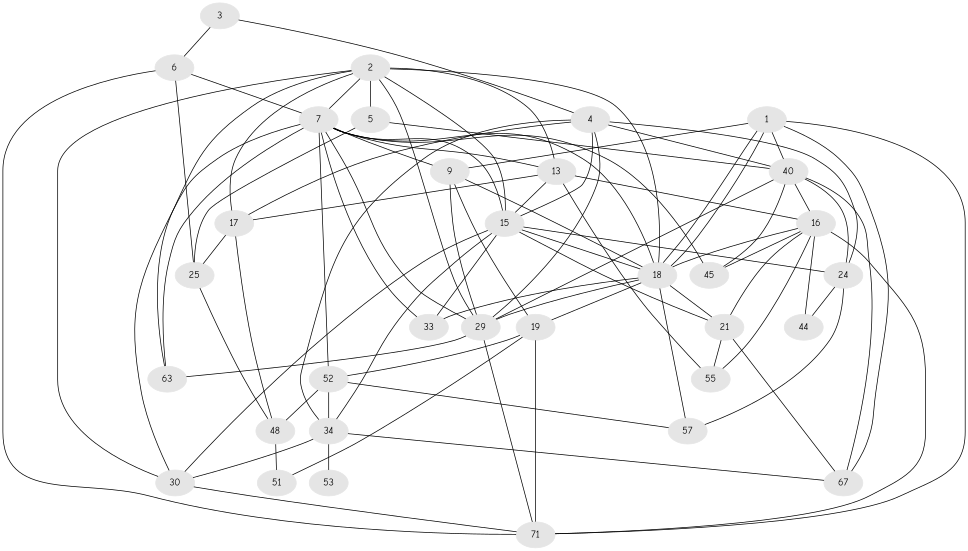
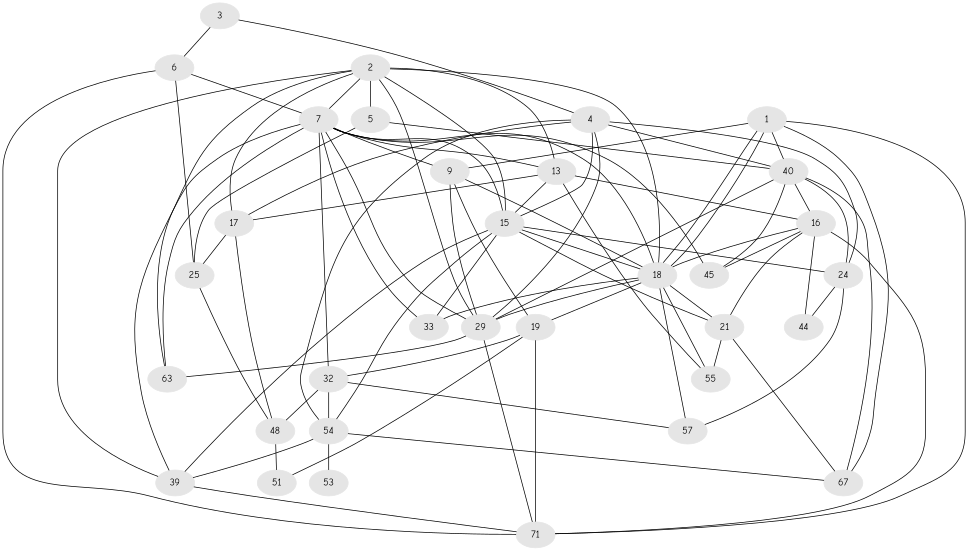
(773, 307) -> (684, 327)
(329, 379) -> (329, 379)
(329, 431) -> (329, 431)
(175, 483) -> (175, 483)
